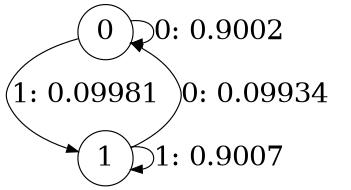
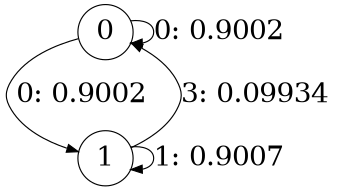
(94, 95) -> (94, 95)
(264, 95) -> (264, 95)
